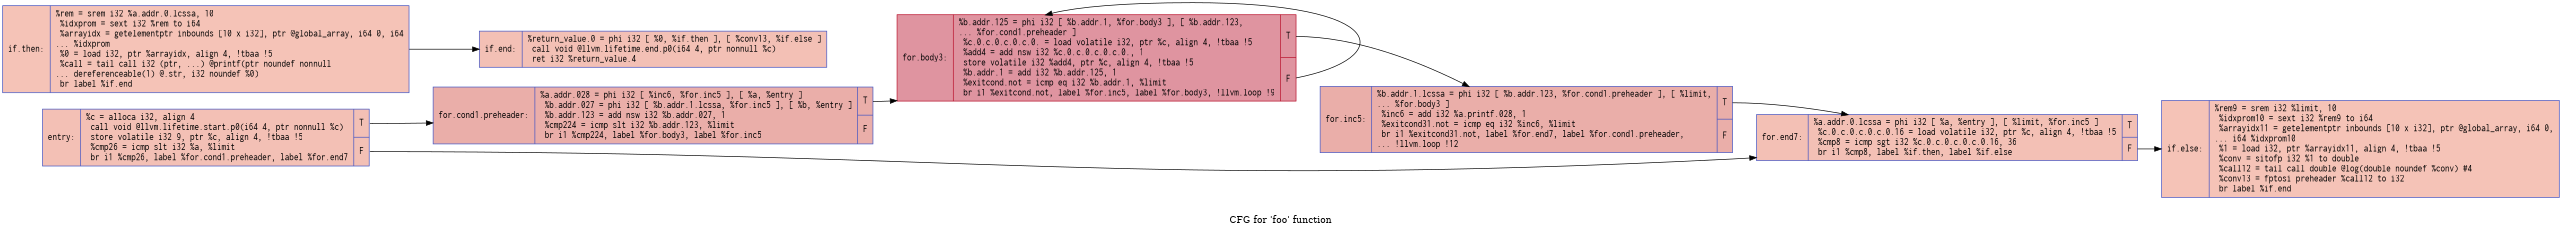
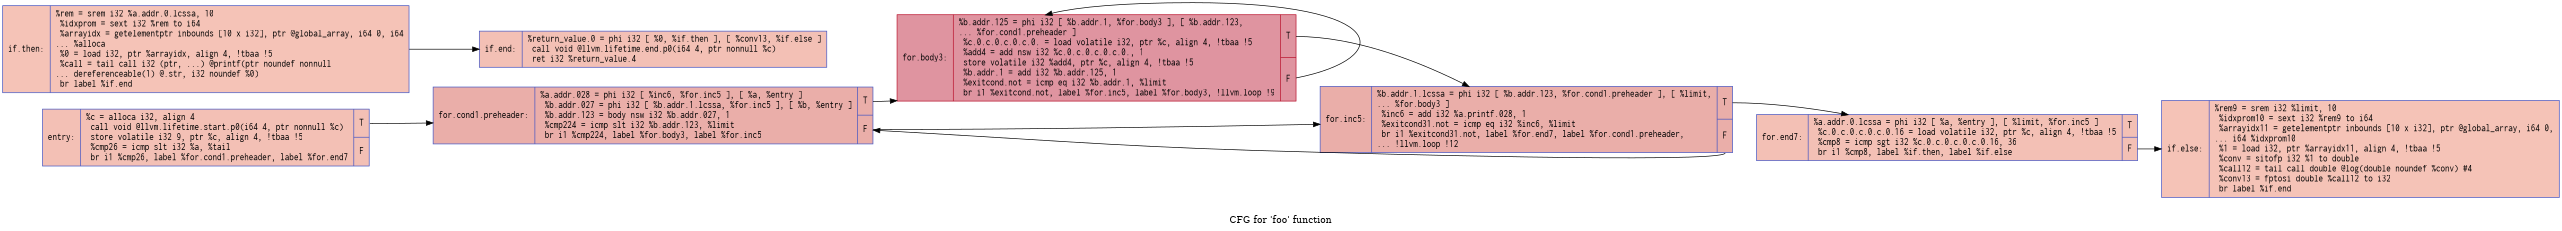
(83, 44) -> (81, 44)
(633, 115) -> (635, 115)
none -> (1093, 128)
(161, 147) -> (159, 147)
none -> (1302, 152)
(1060, 167) -> none
(2310, 179) -> (2303, 179)
